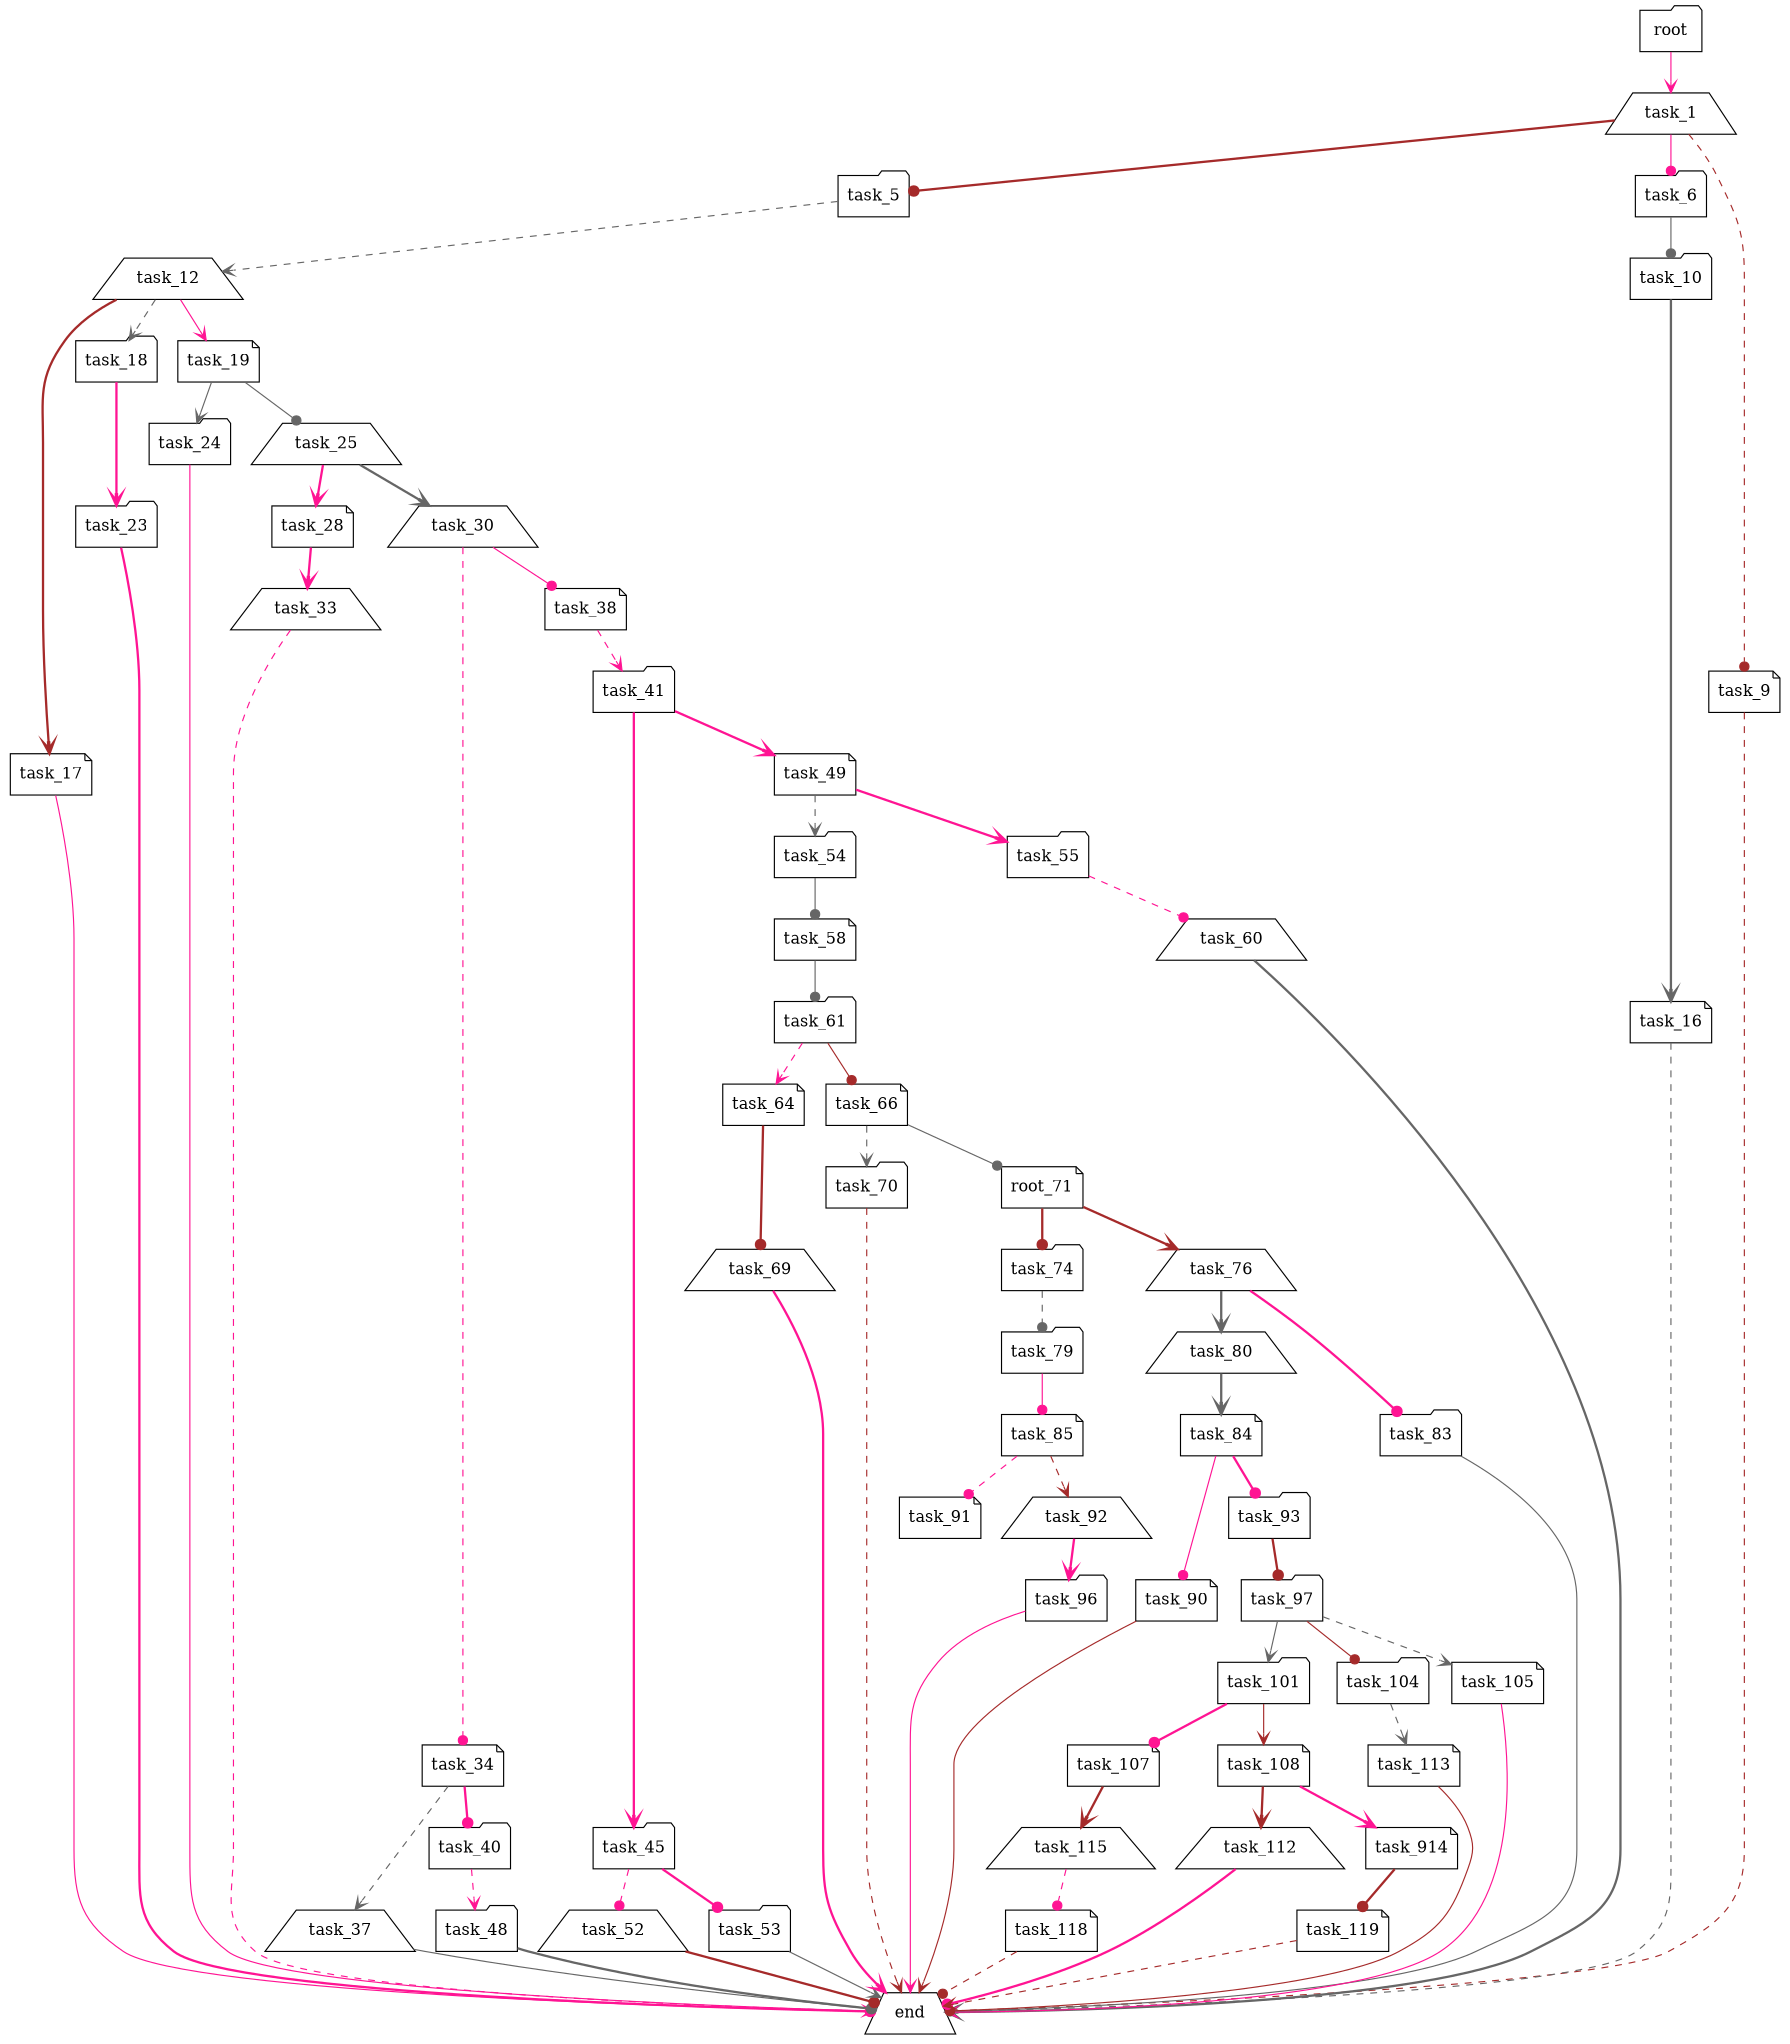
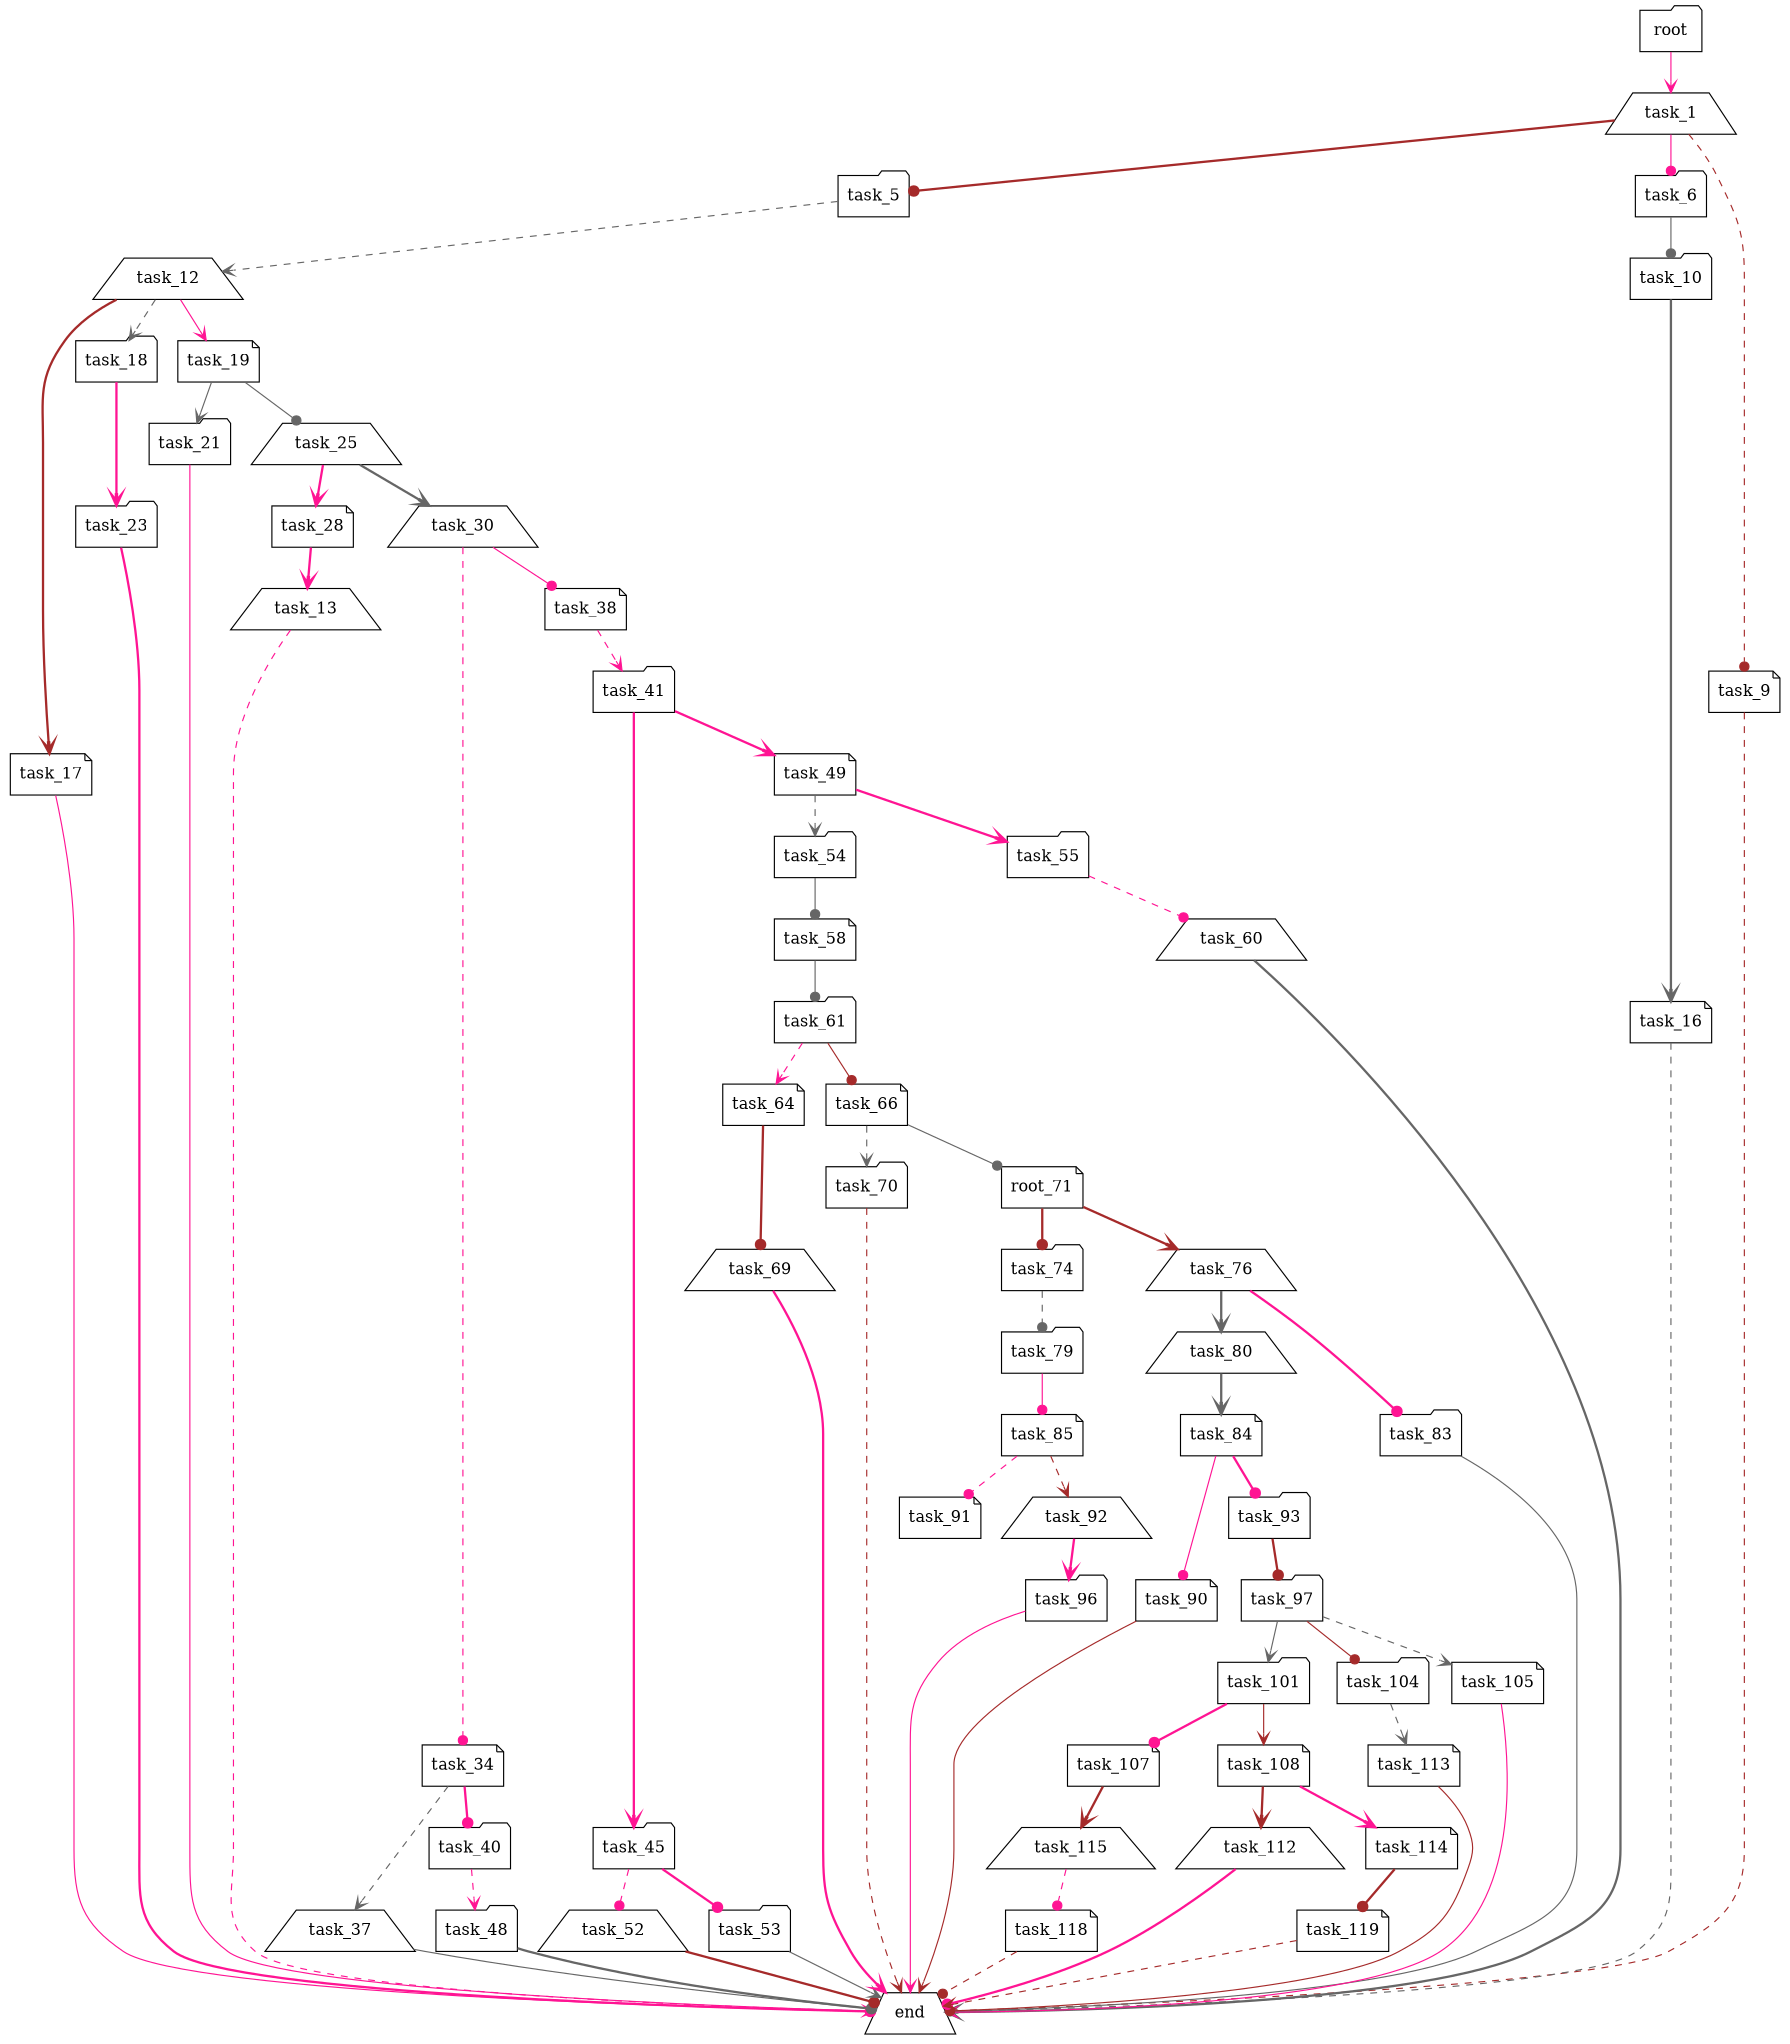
(190, 444) -> (190, 444)
(306, 609) -> (306, 609)
(1412, 1848) -> (1412, 1848)
